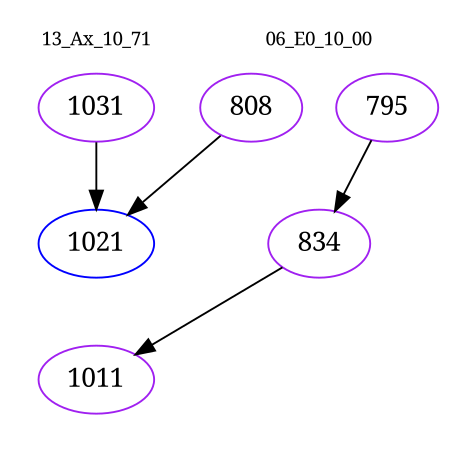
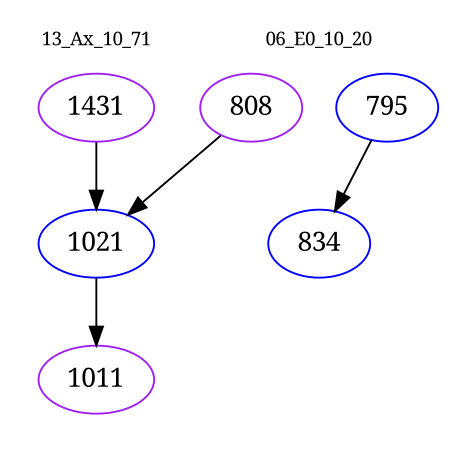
(319, 41) -> (319, 41)
(96, 108) -> (96, 108)
(387, 108) -> (387, 108)
(319, 244) -> (319, 244)
(217, 306) -> (96, 302)
